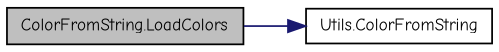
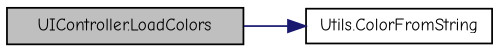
(125, 26) -> (125, 26)
